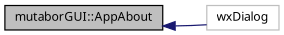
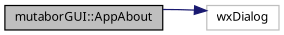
(191, 26) -> (179, 10)
